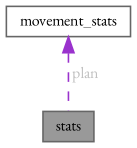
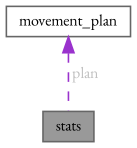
(68, 21) -> (68, 21)
